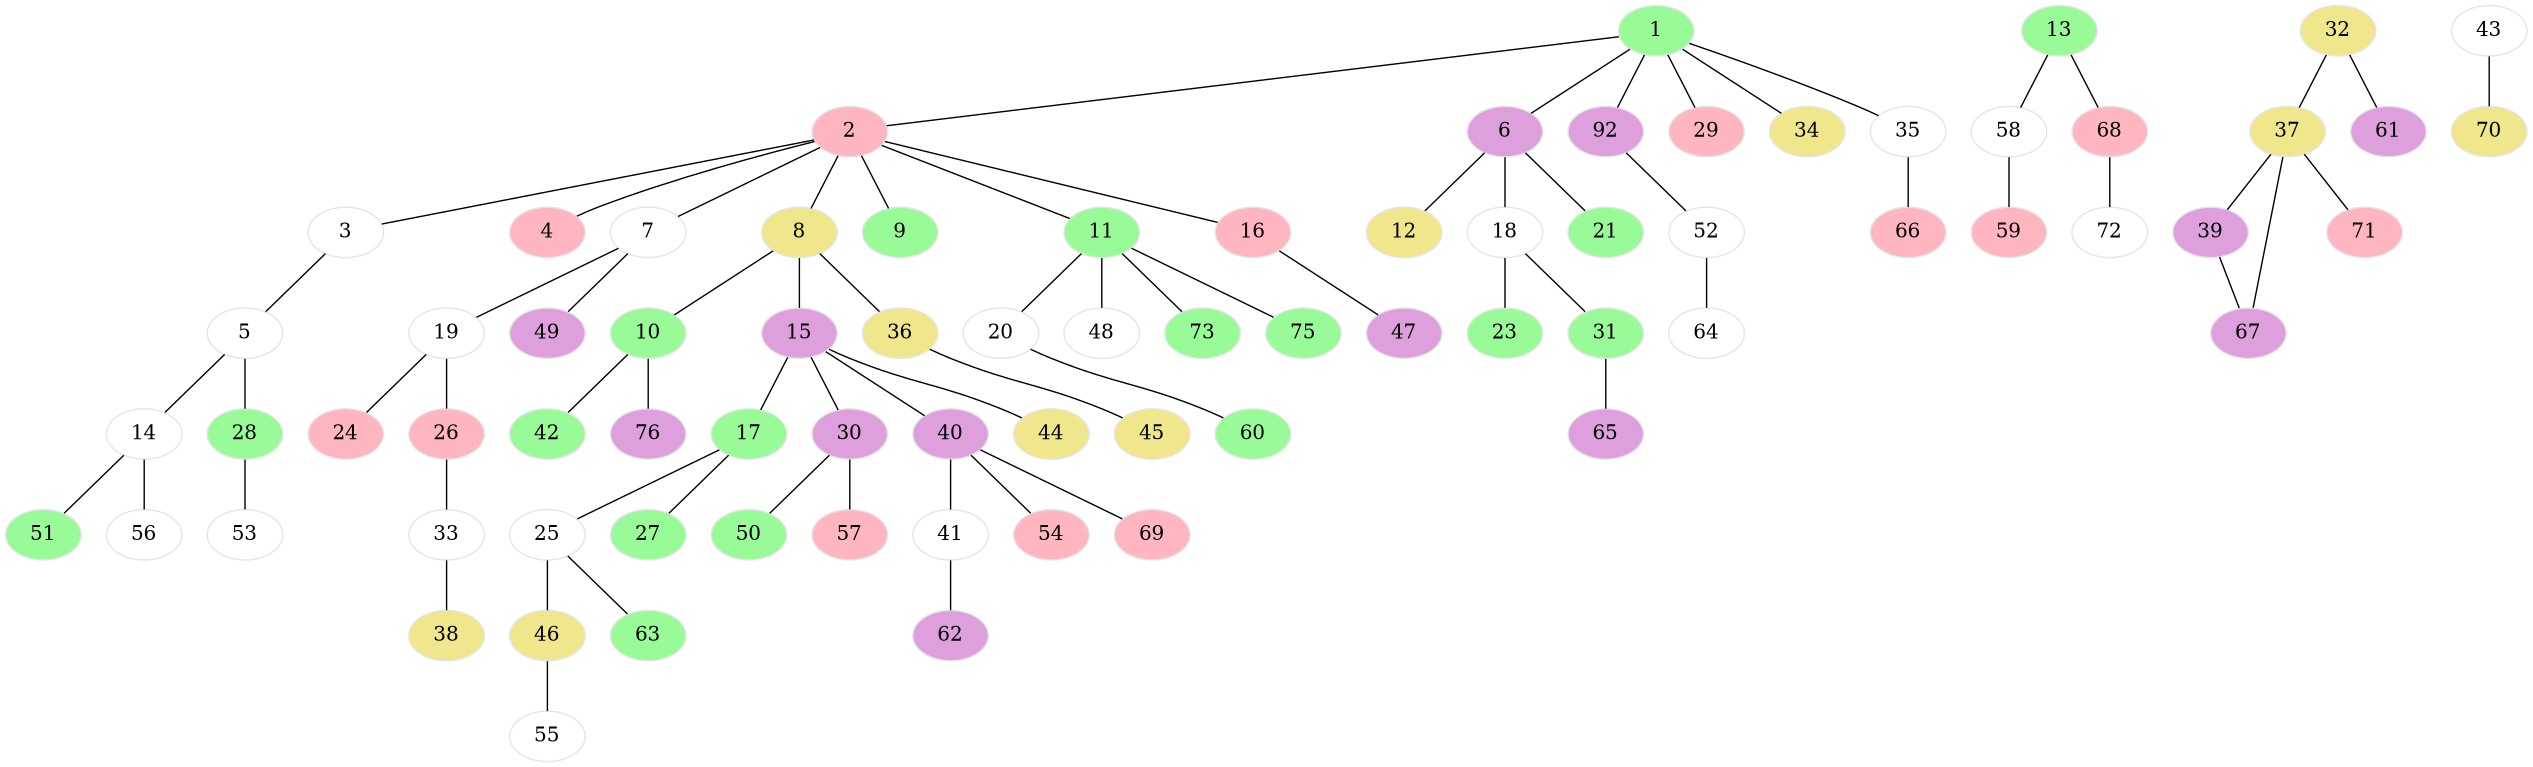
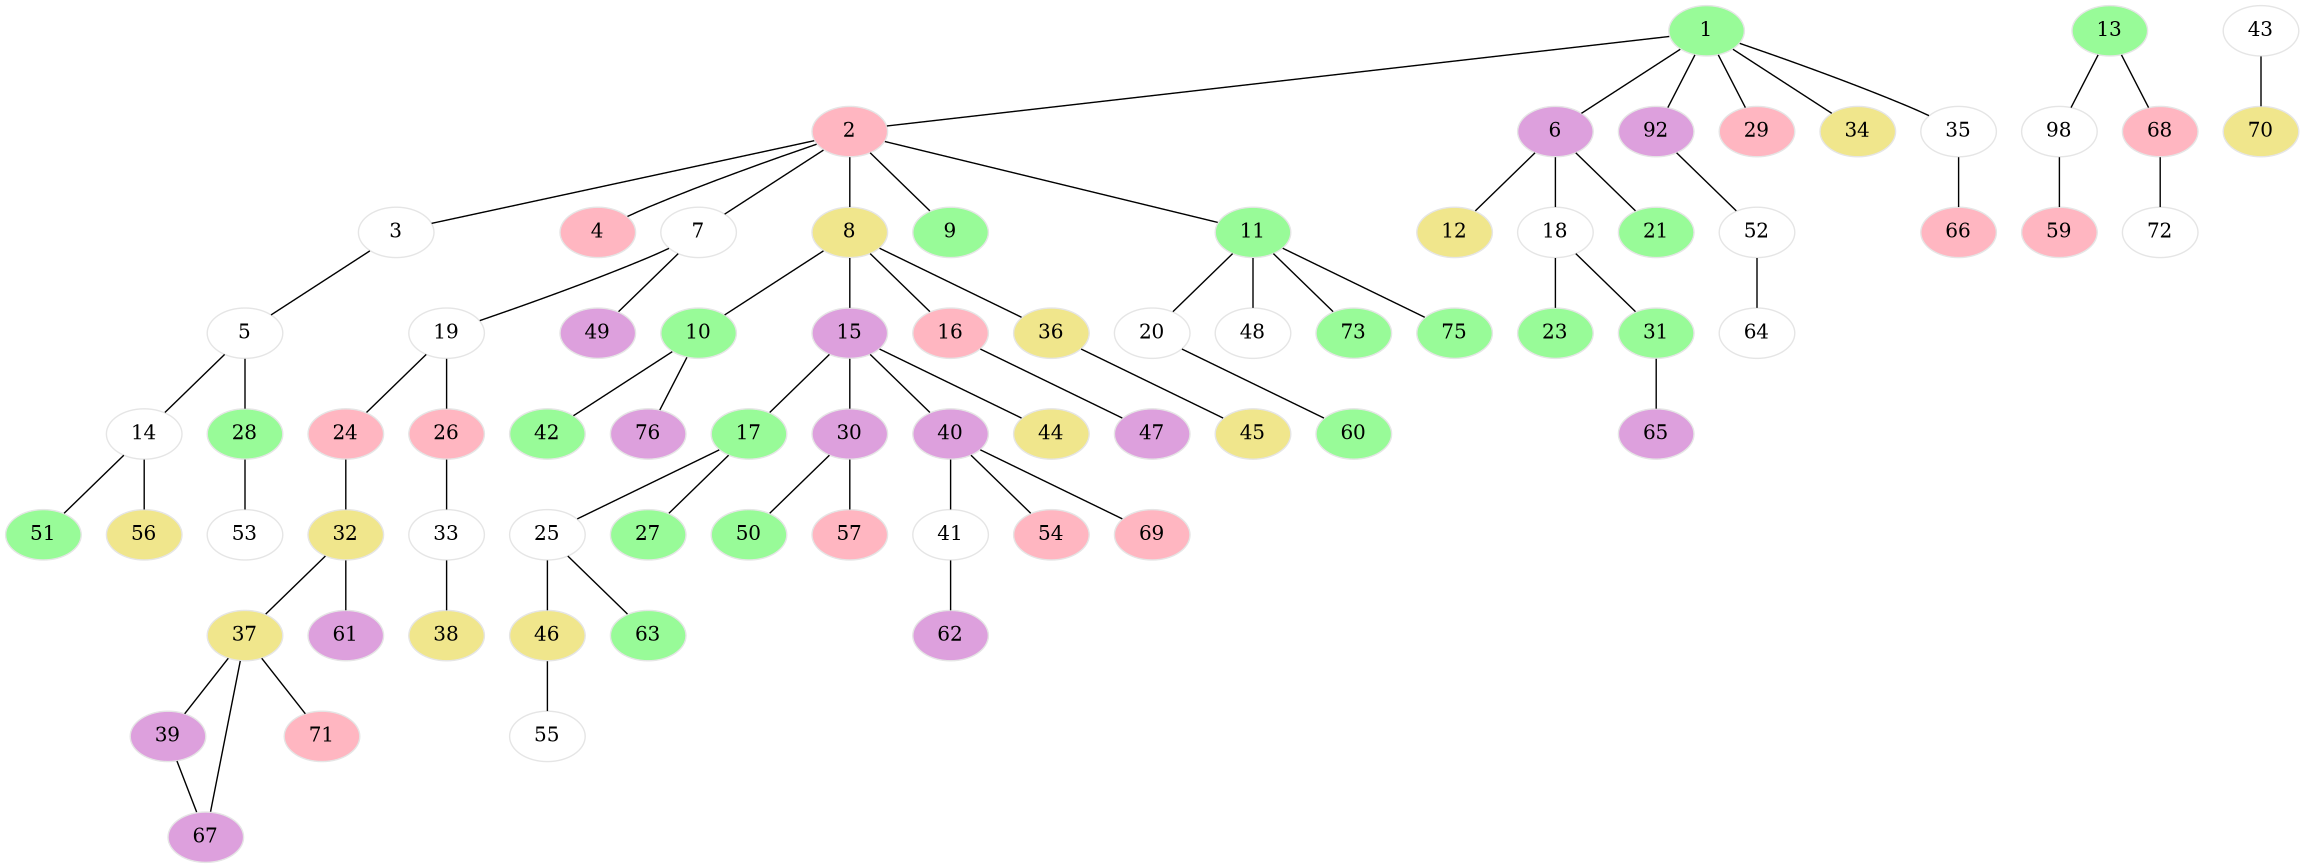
(2009, 132) -> (2059, 132)
(1051, 182) -> (900, 283)
none -> (346, 485)
(144, 535) -> (144, 535)
